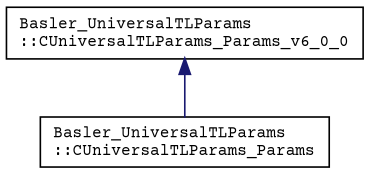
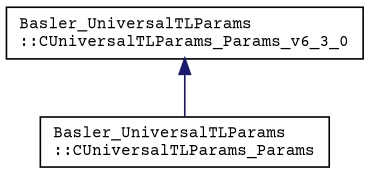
(185, 33) -> (185, 33)
